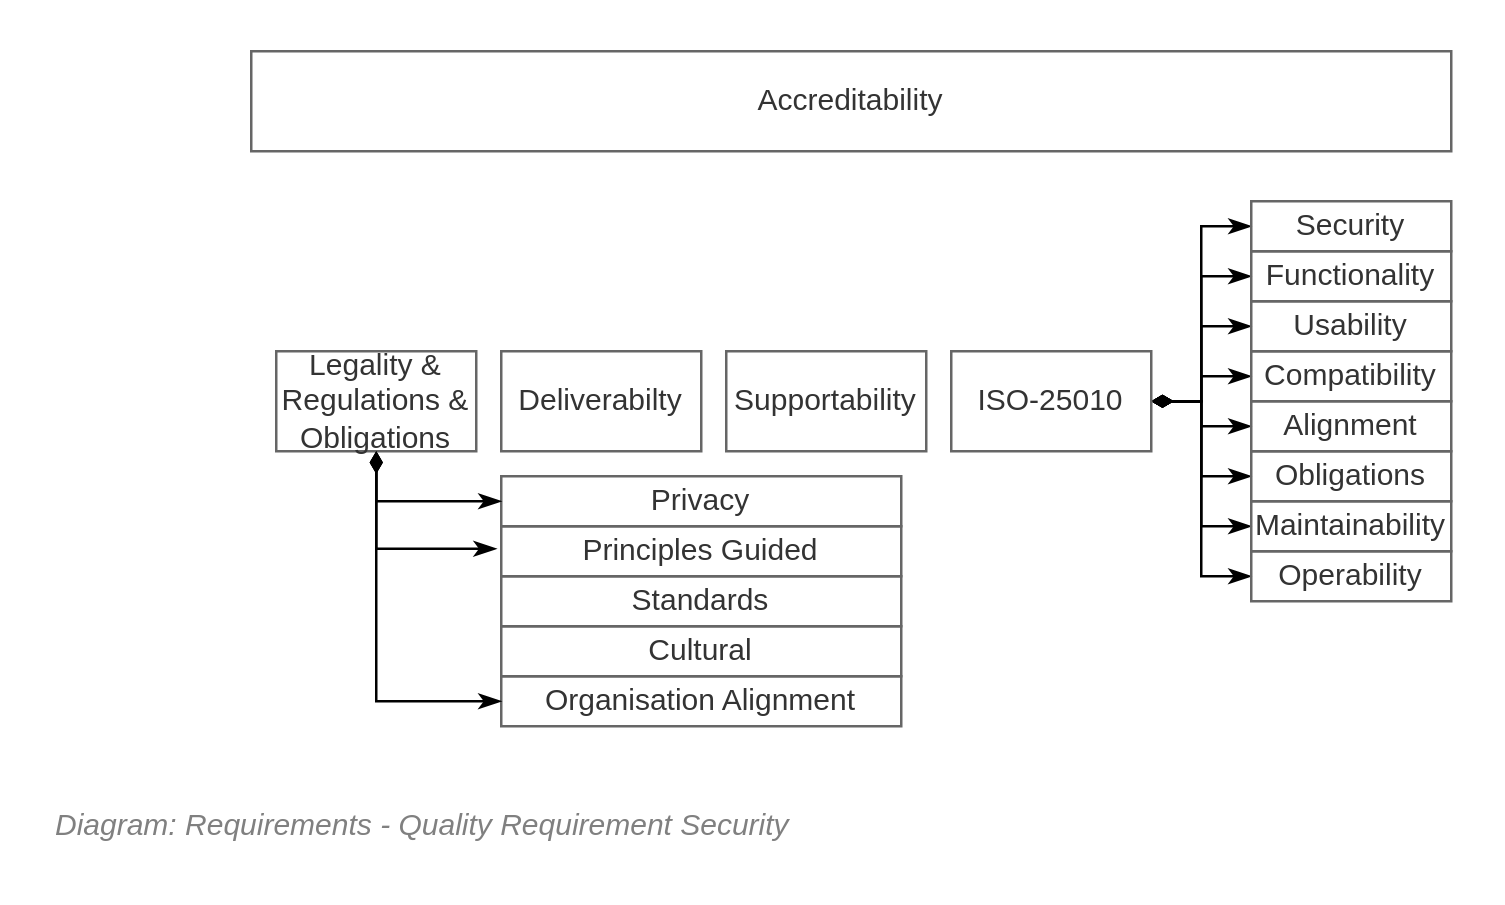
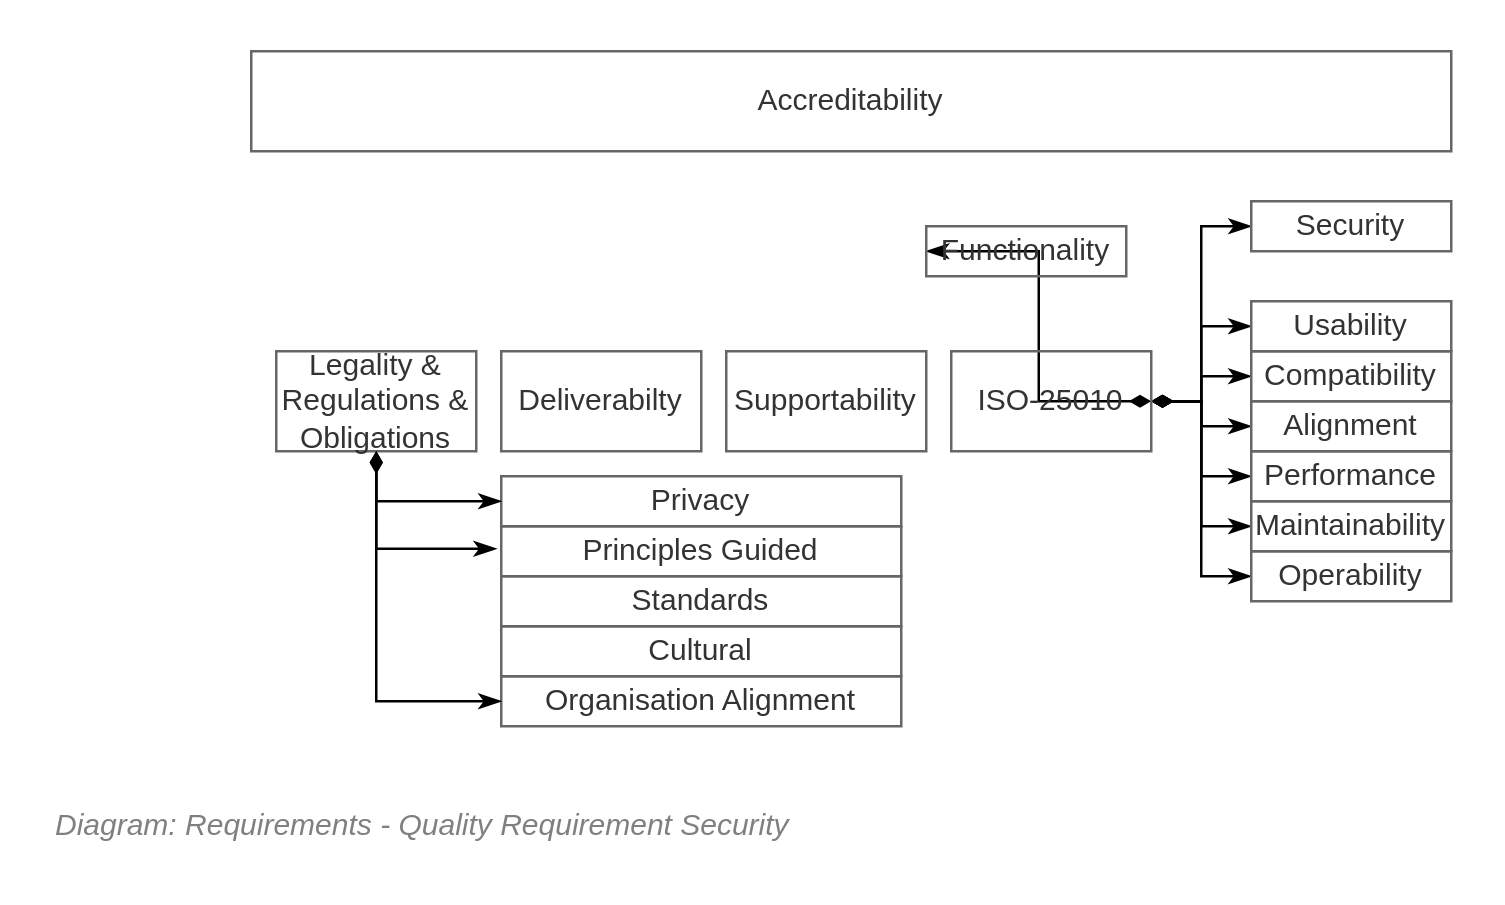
(1351, 276) -> (1026, 251)
(1351, 476) -> (1351, 476)
